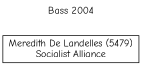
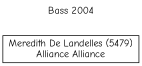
(71, 49) -> (71, 49)
